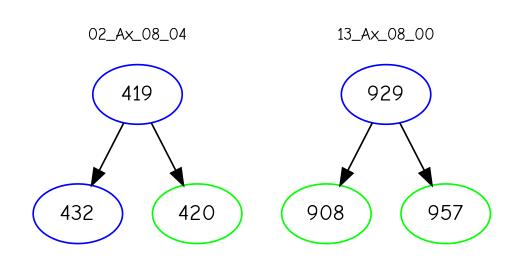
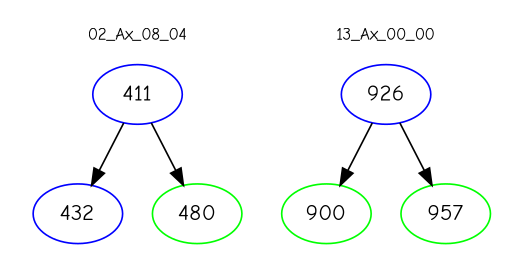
(386, 36) -> (386, 36)
(138, 94) -> (138, 94)
(386, 94) -> (386, 94)
(197, 214) -> (197, 214)
(326, 214) -> (326, 214)
